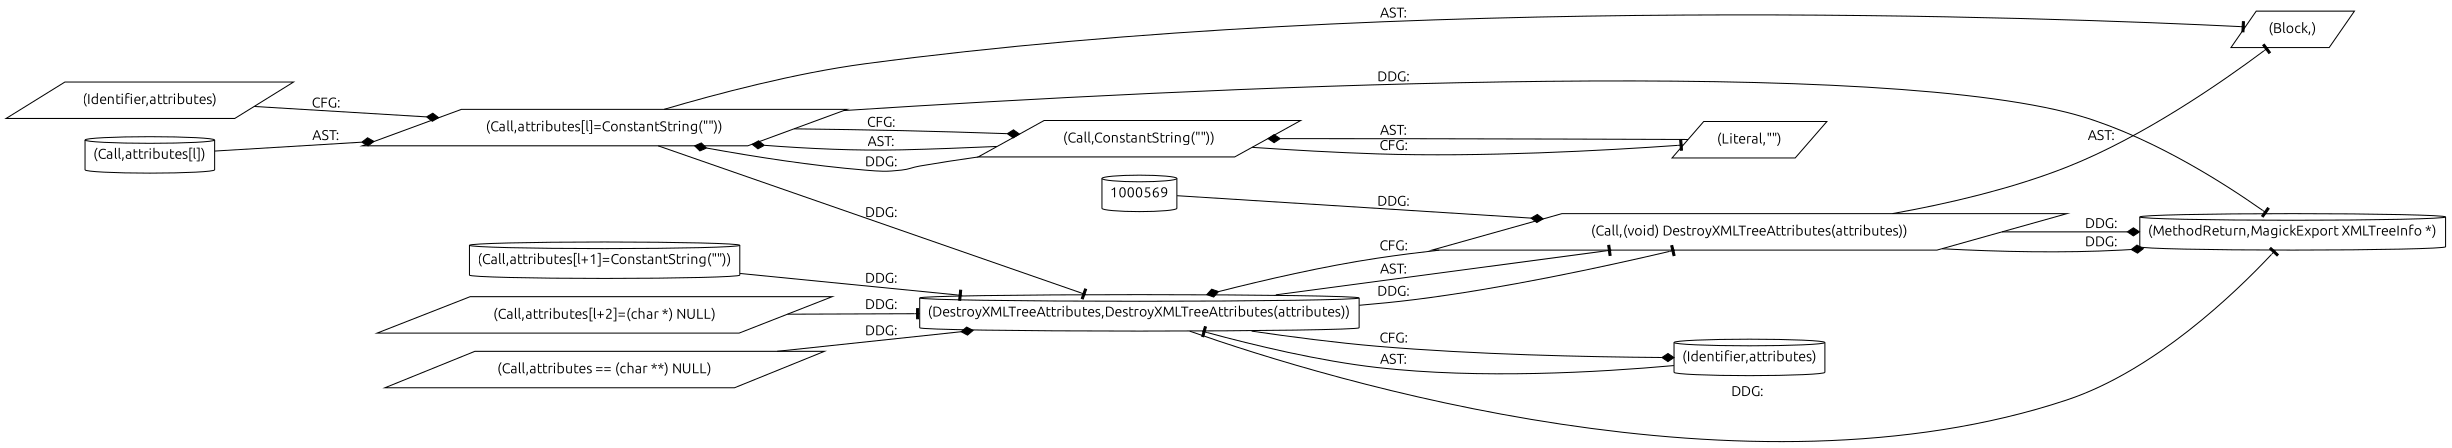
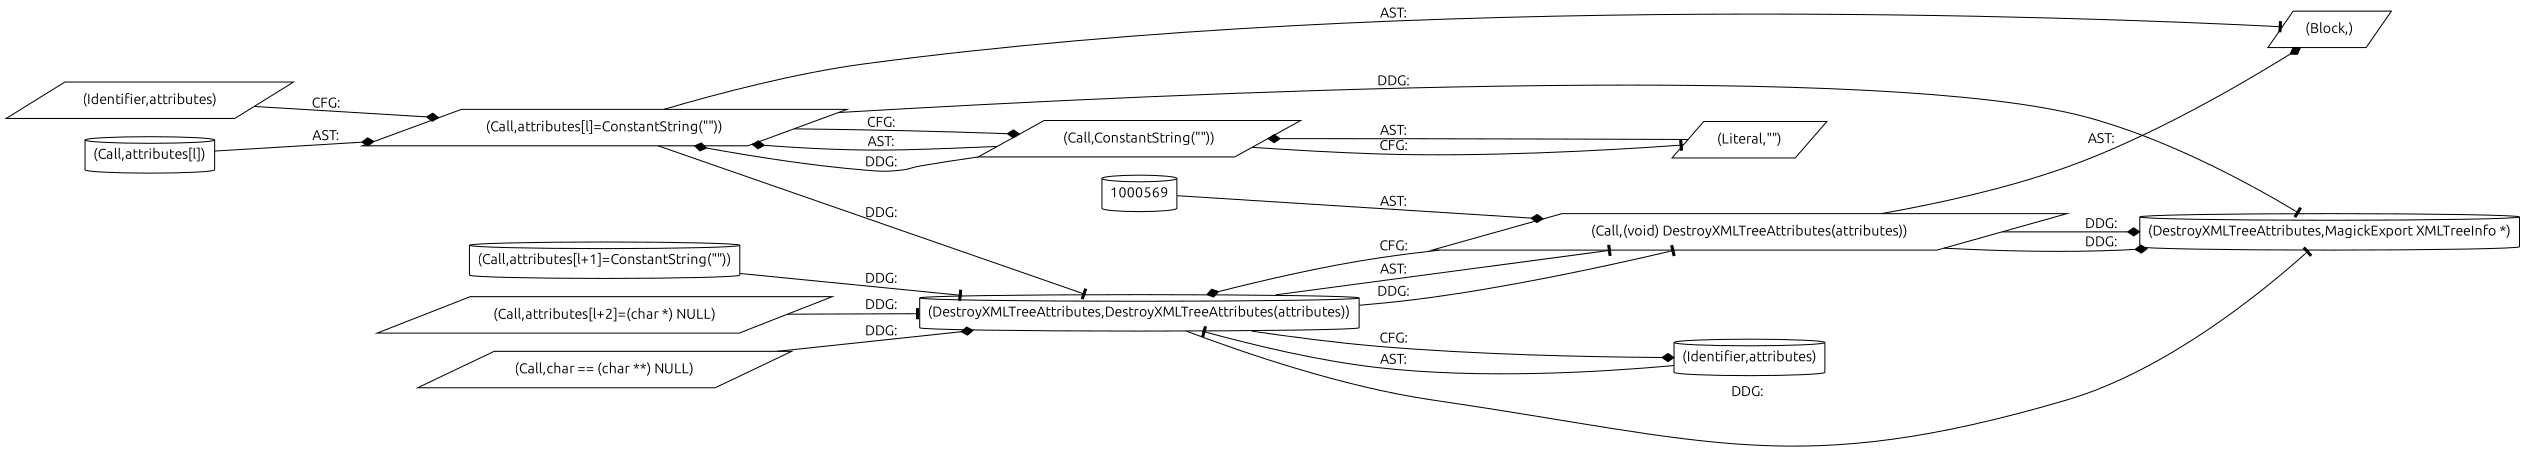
(2089, 157) -> (2094, 156)
(1396, 202) -> (1396, 202)
(2293, 232) -> (2330, 232)
(605, 370) -> (605, 370)
